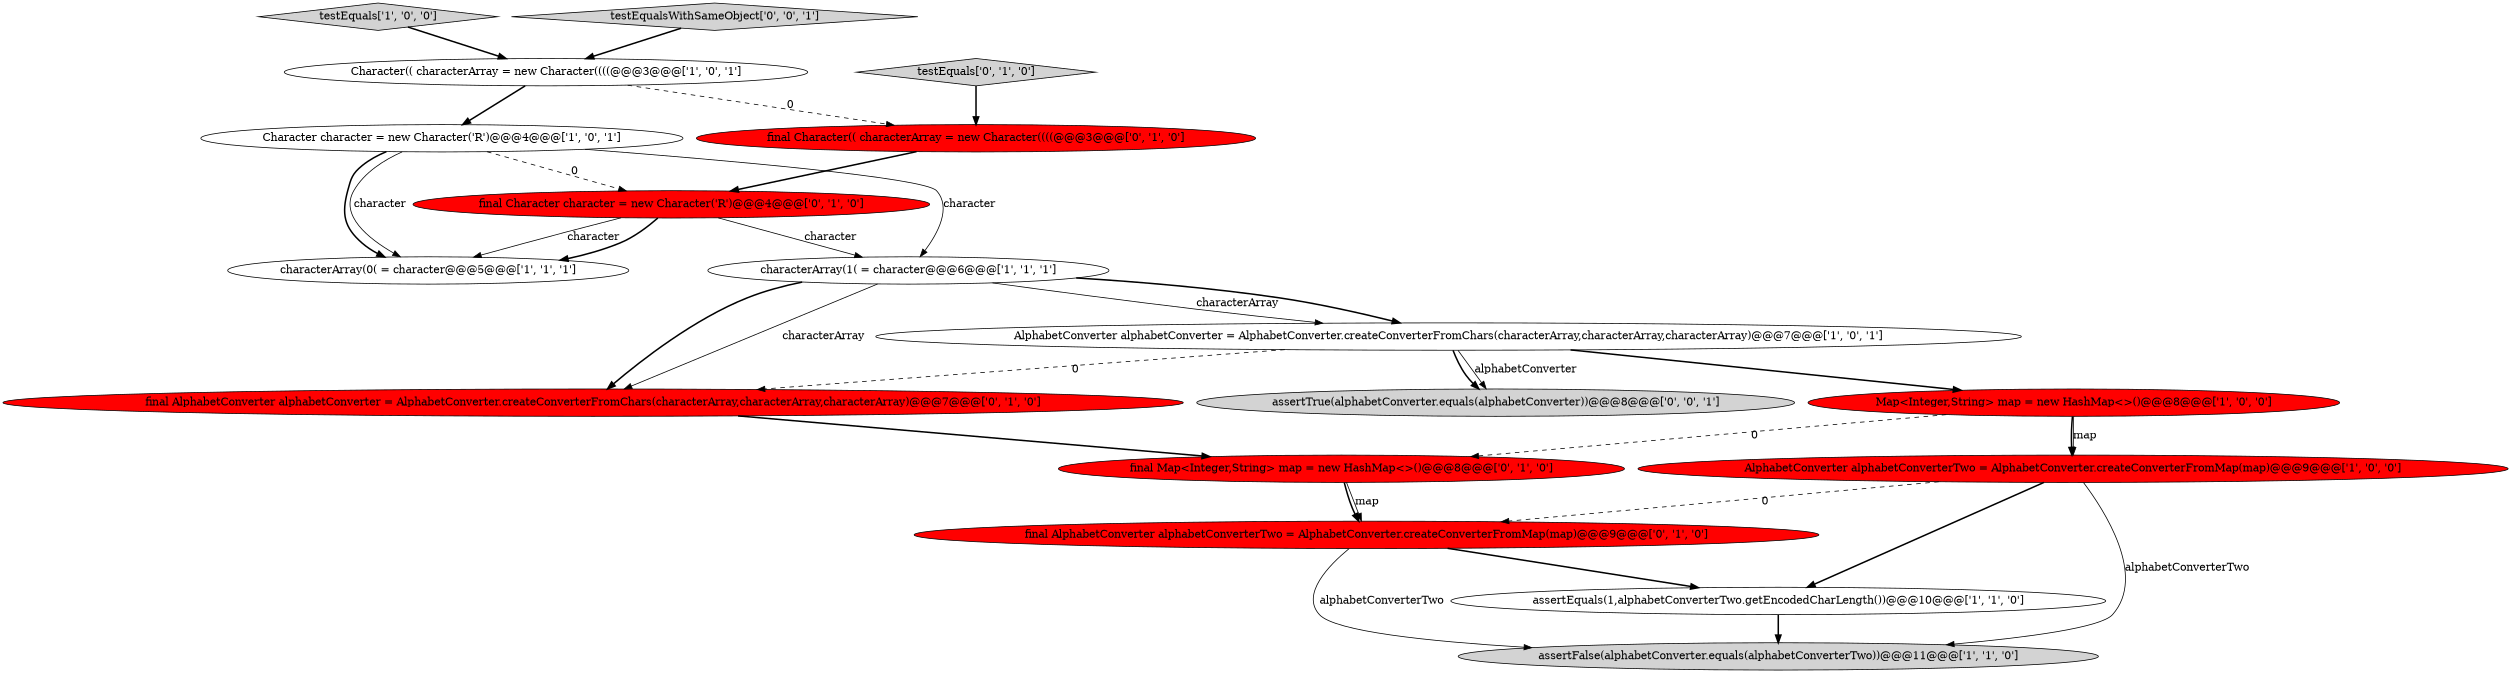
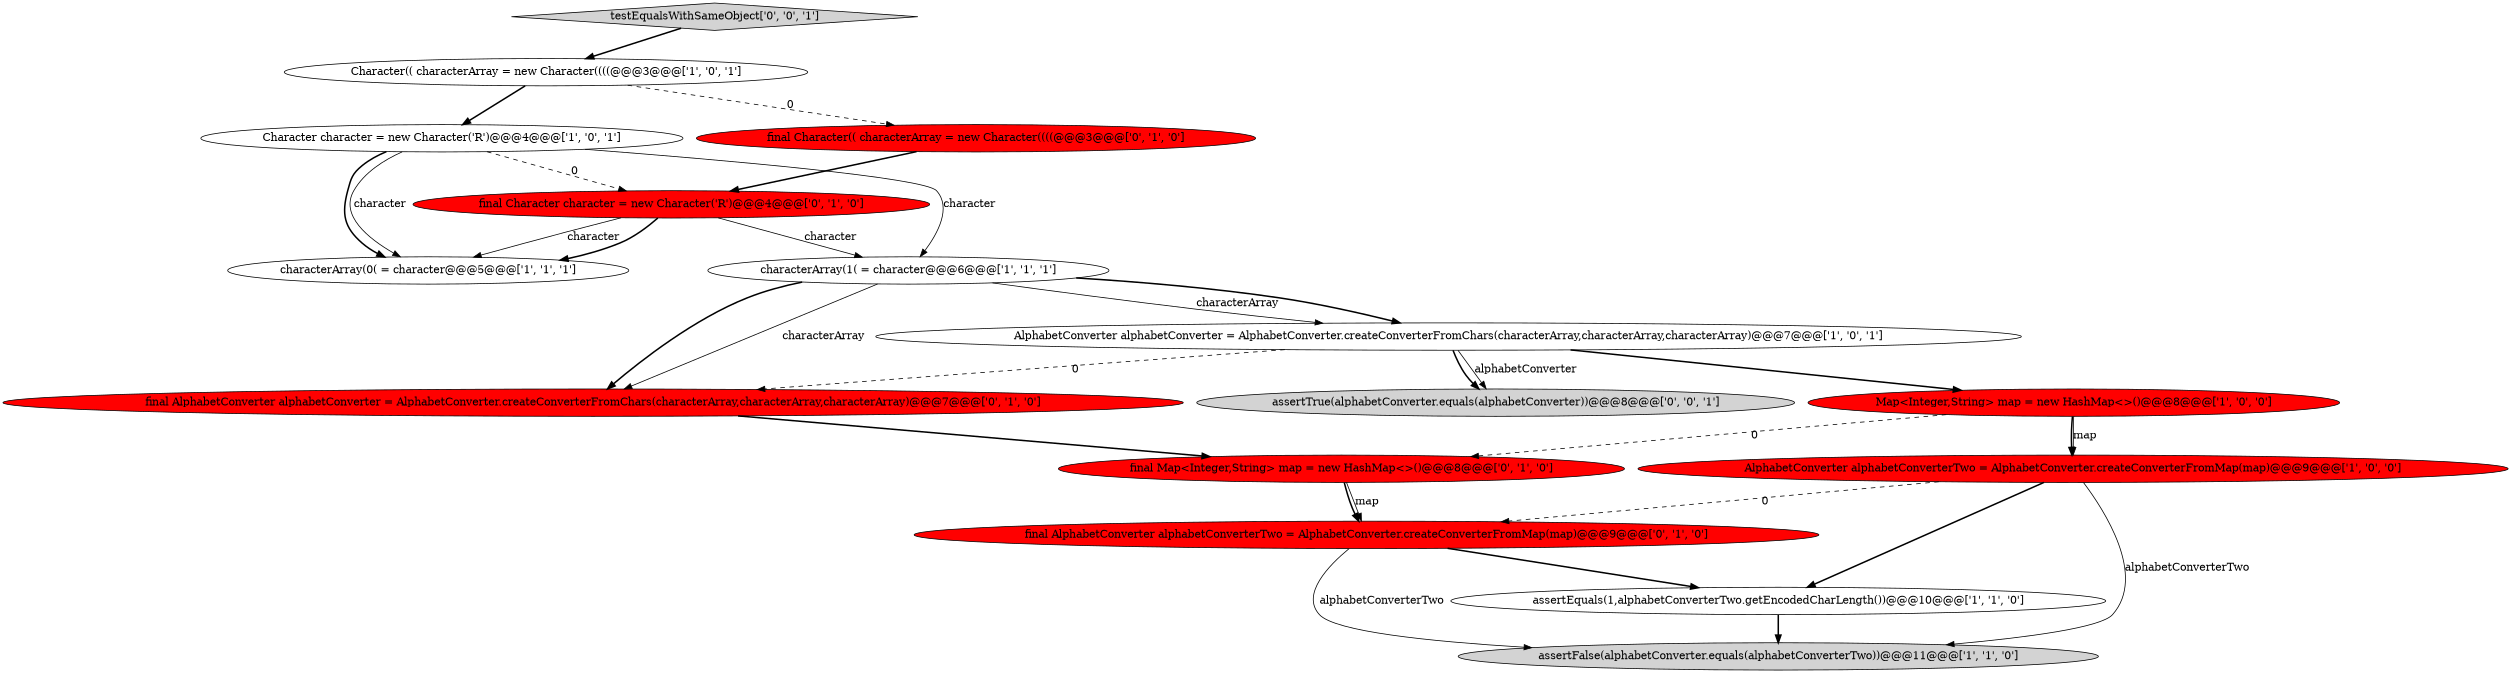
(378, 17) -> none
(976, 72) -> none
